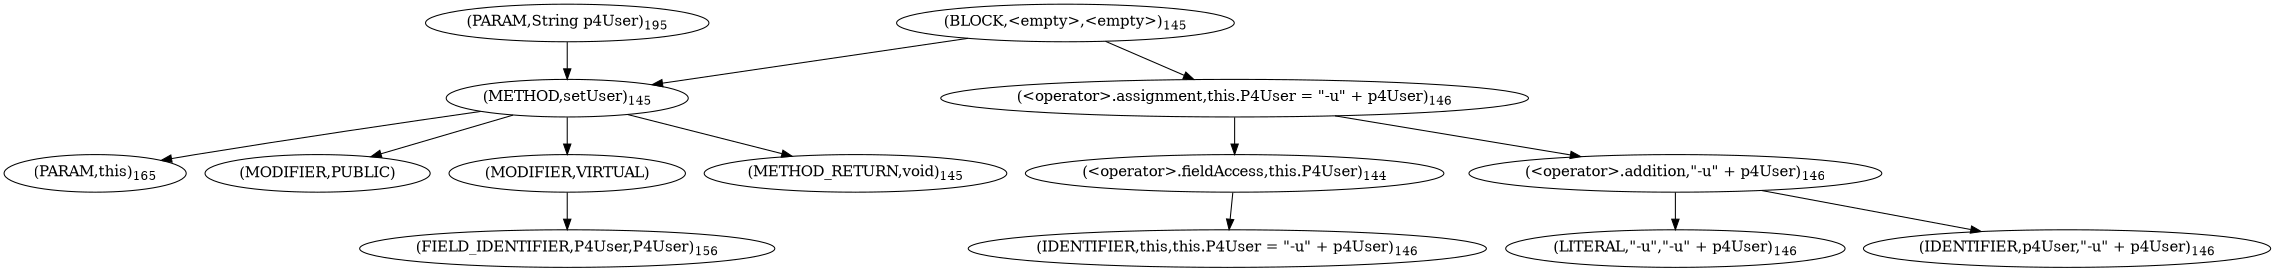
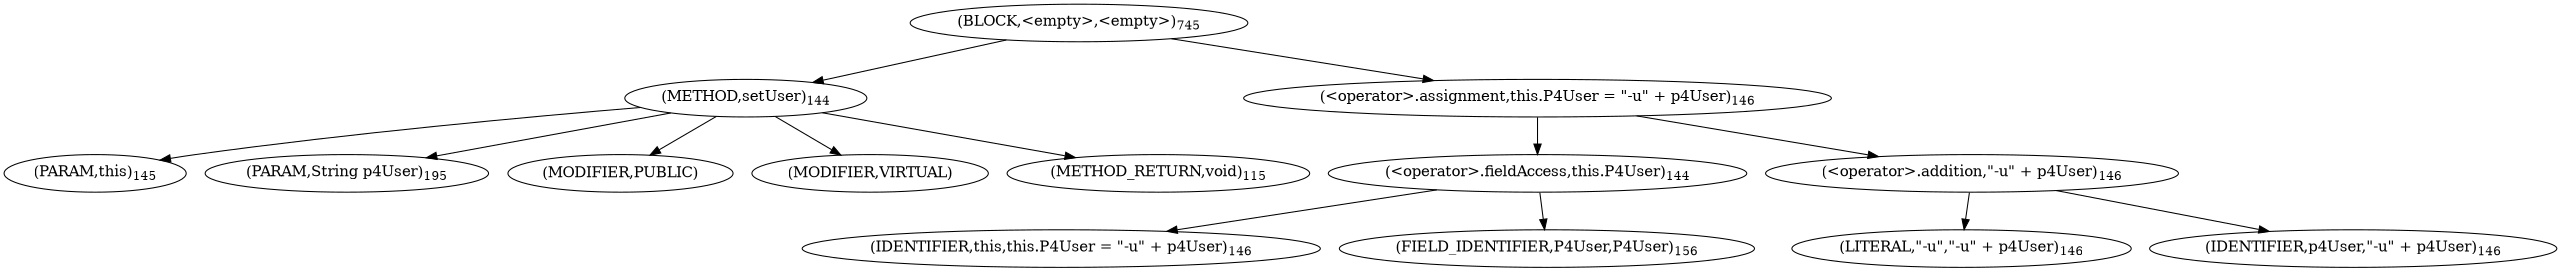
(1175, 21) -> (1189, 21)
(567, 55) -> (554, 134)
(640, 97) -> (818, 97)
(145, 172) -> (145, 172)
(952, 172) -> (1254, 172)
(567, 206) -> (1542, 206)
